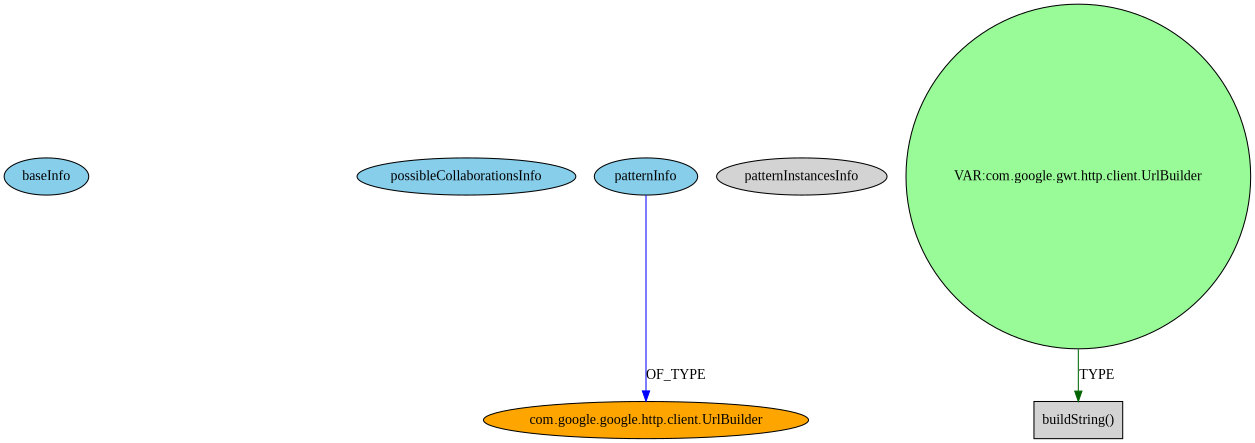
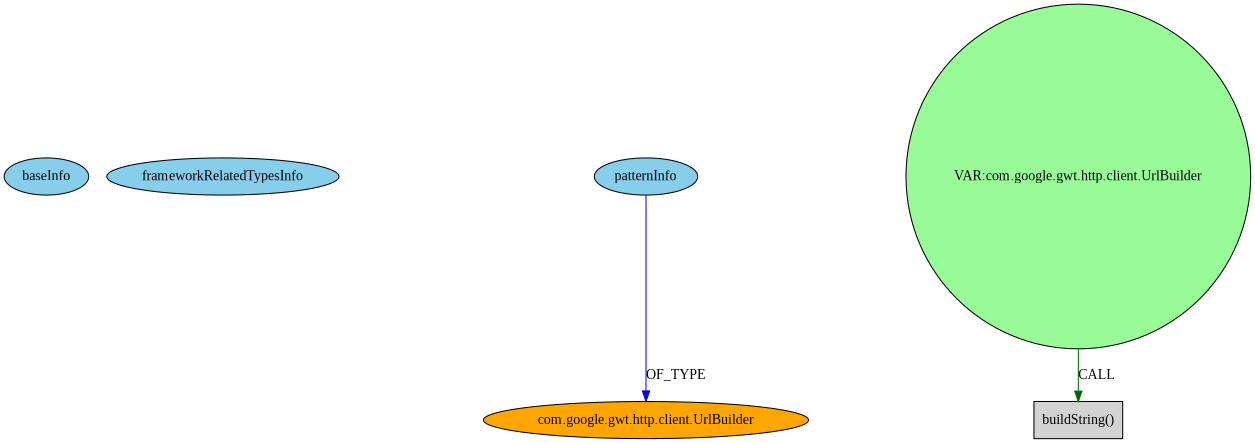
none -> (223, 176)
(466, 176) -> none
(802, 176) -> none
(1097, 375) -> (1097, 375)
(646, 420) -> (646, 420)
